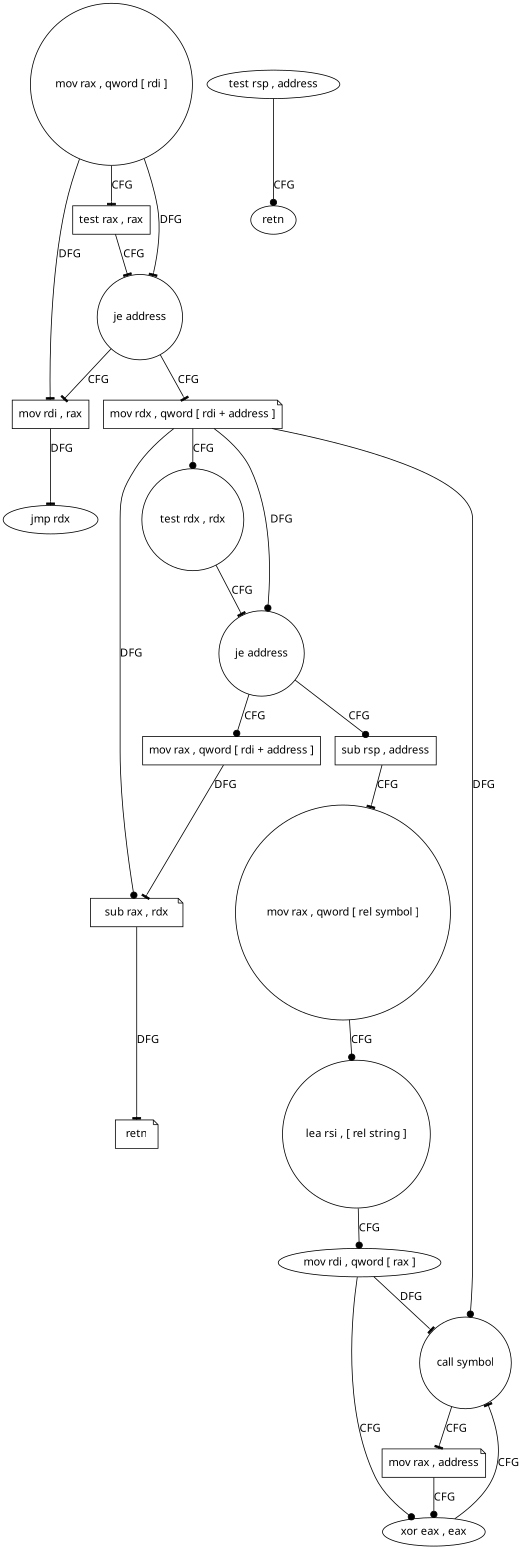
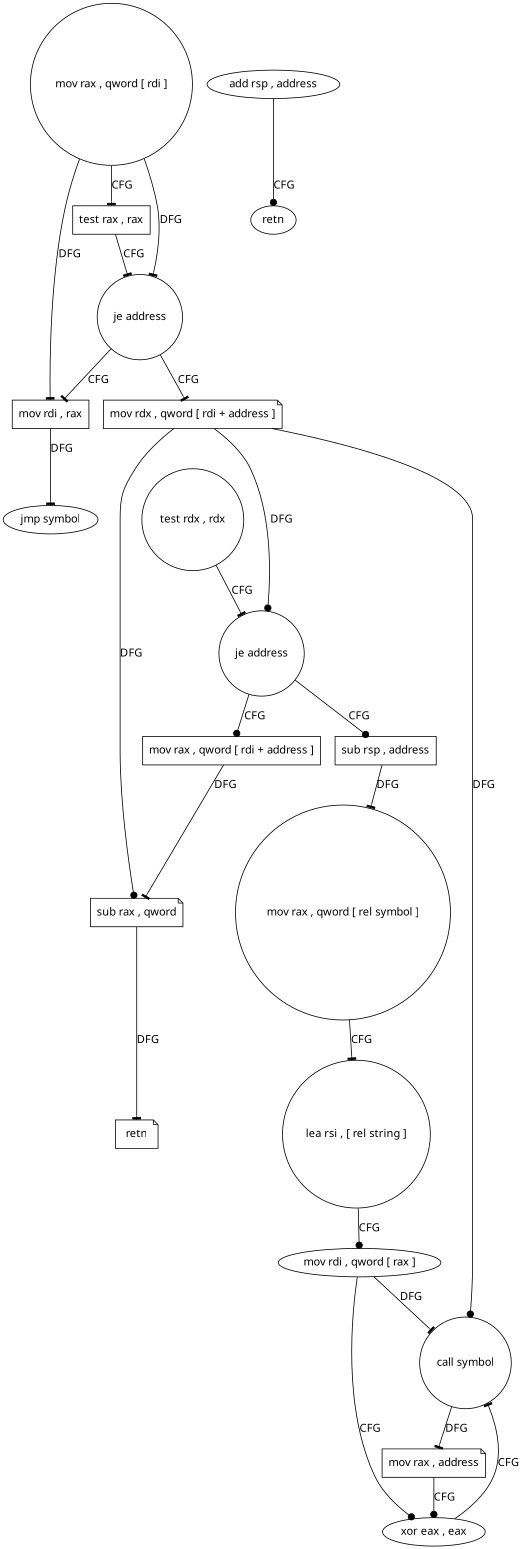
(273, 84) -> (273, 84)
(193, 445) -> none
(51, 520) -> (51, 520)
(388, 785) -> (388, 785)
(137, 913) -> (137, 913)
(351, 1038) -> (351, 1038)
(457, 1429) -> (457, 1429)
